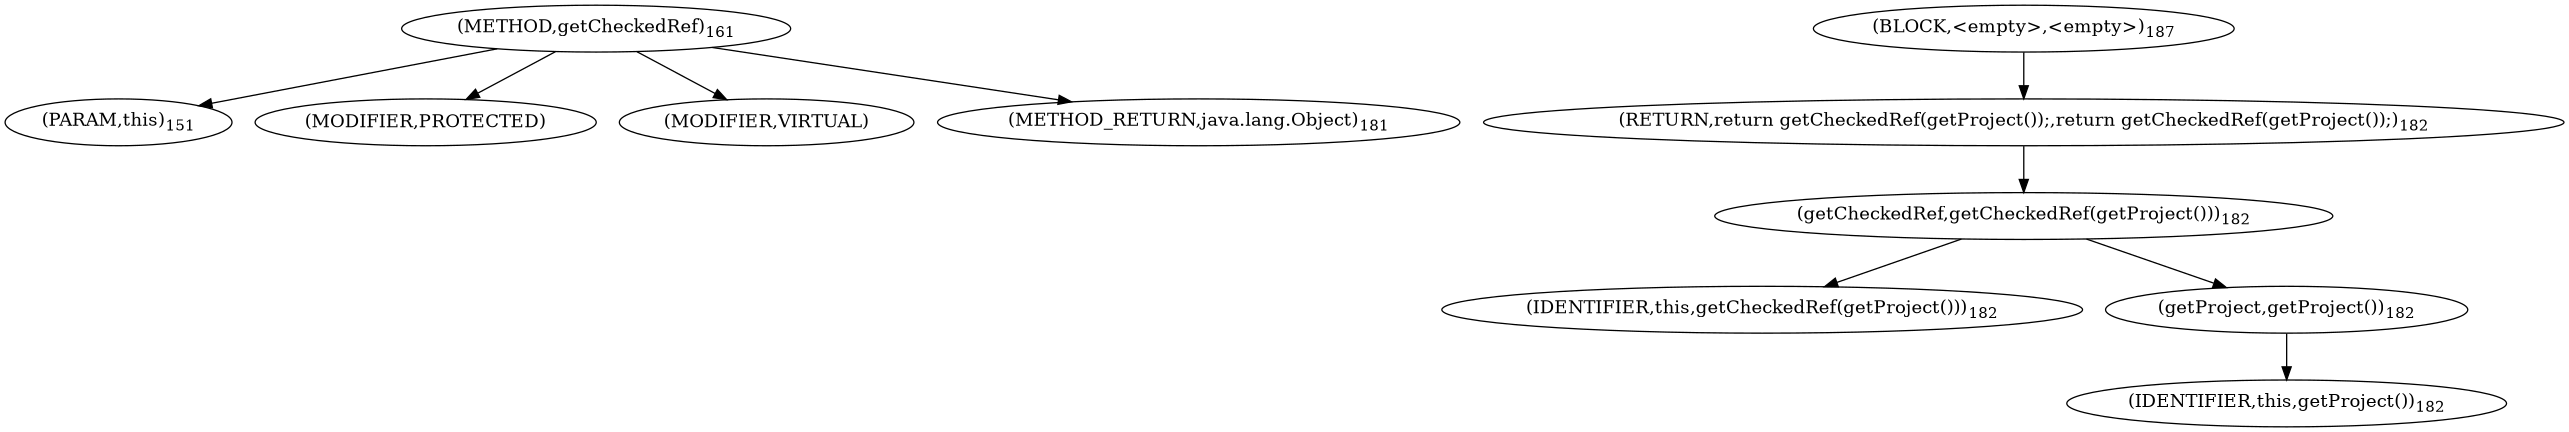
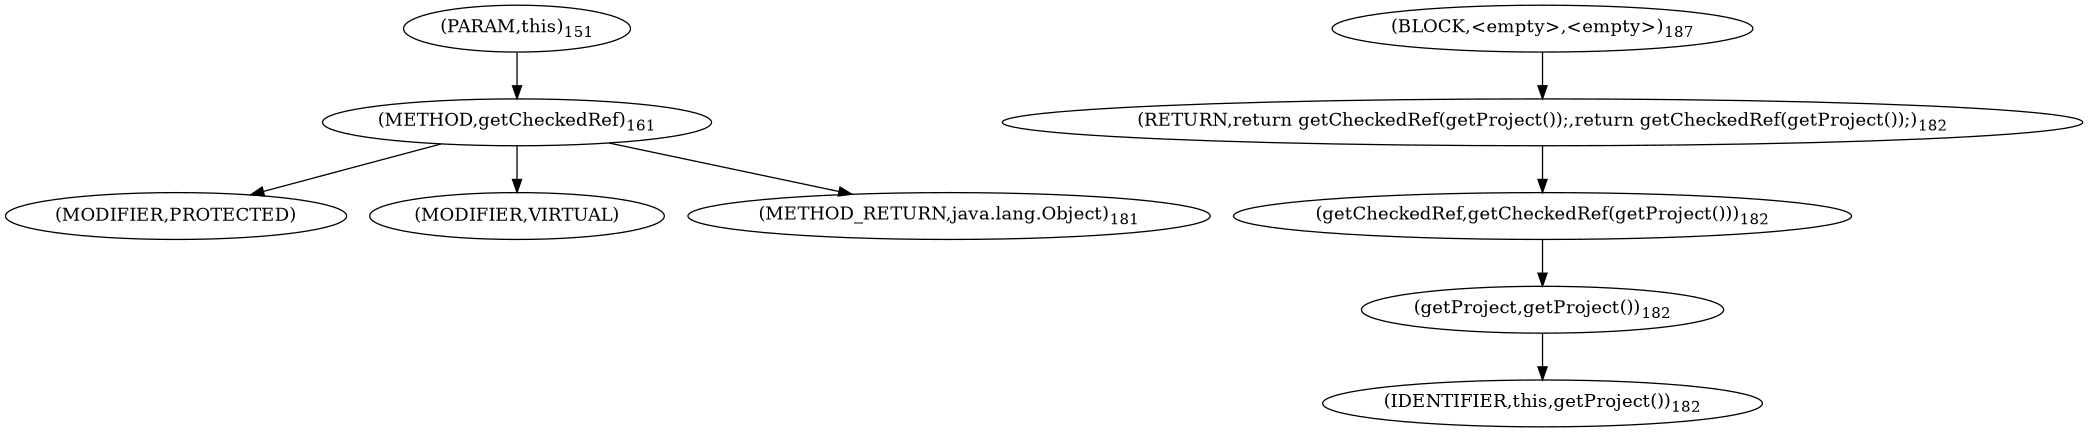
(354, 76) -> (517, 69)
(1762, 310) -> none
